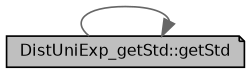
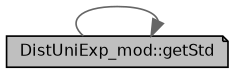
(125, 52) -> (117, 52)
